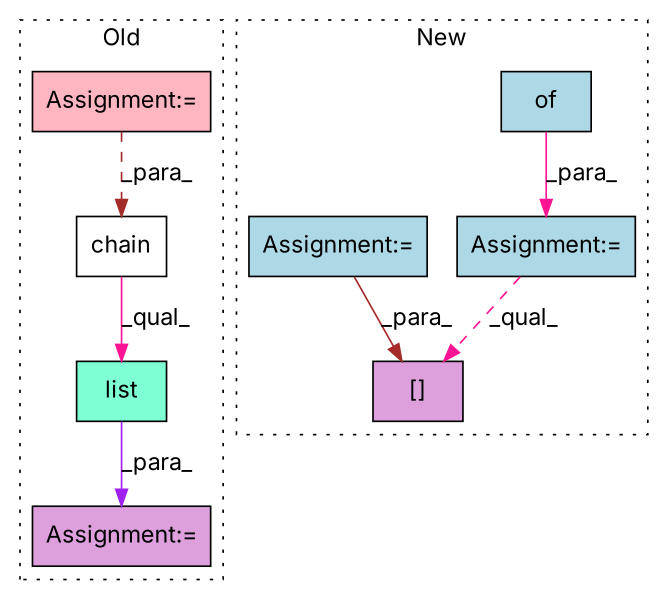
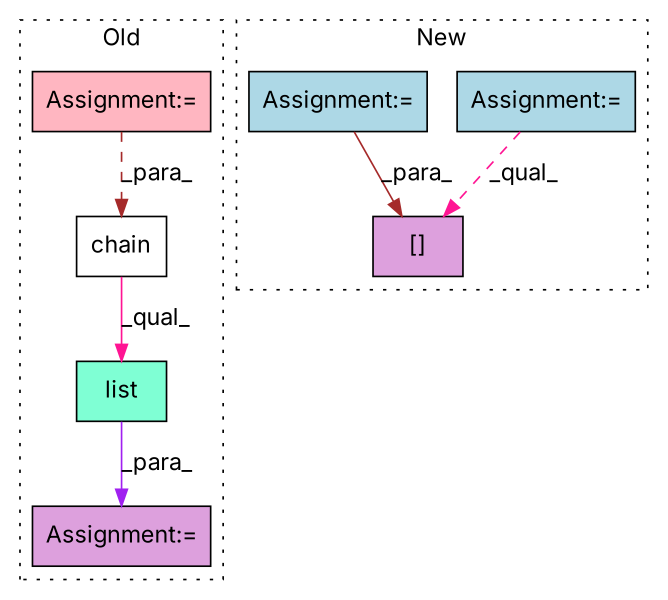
(546, 102) -> none
